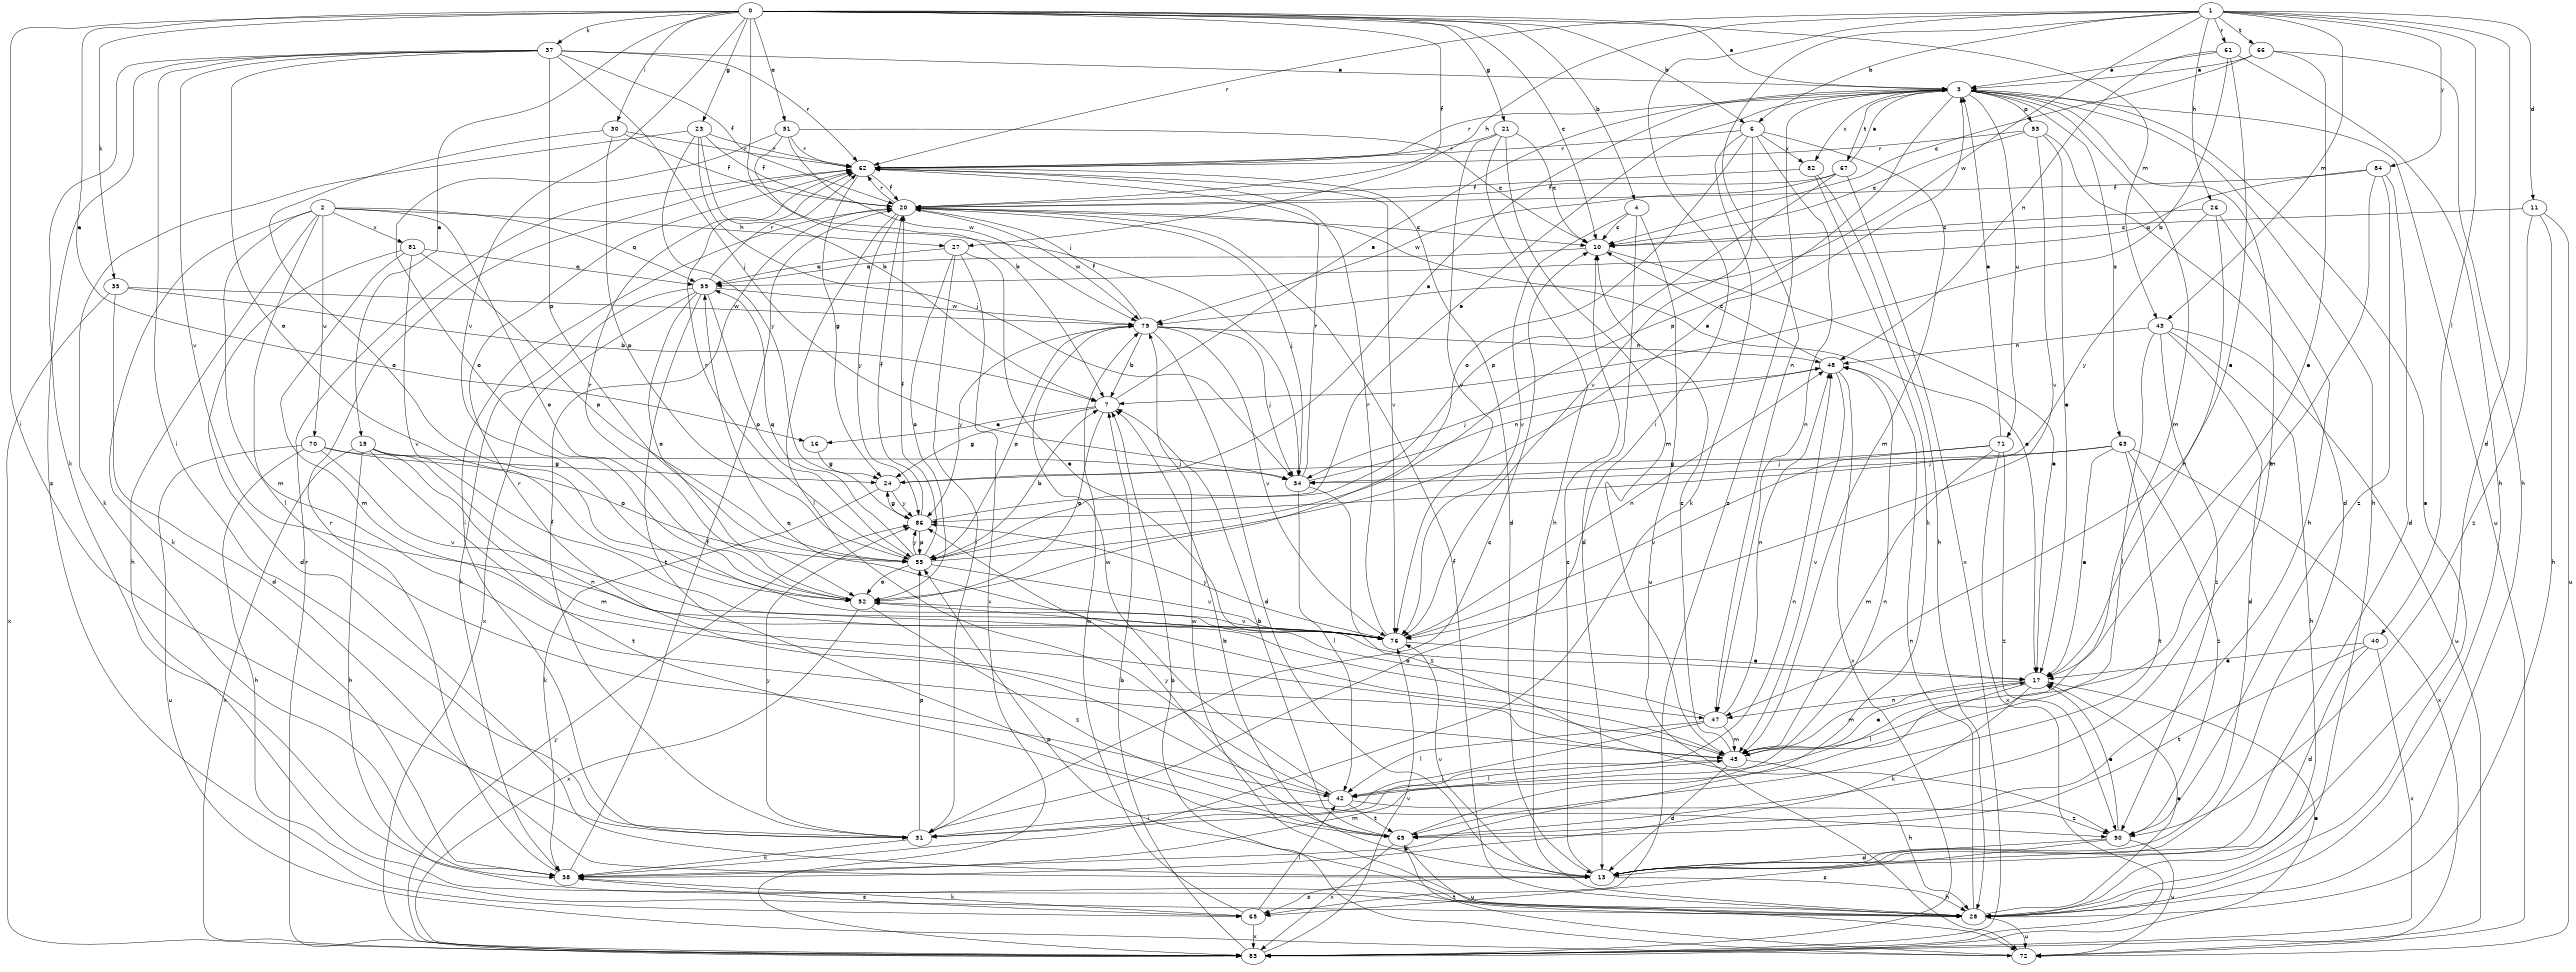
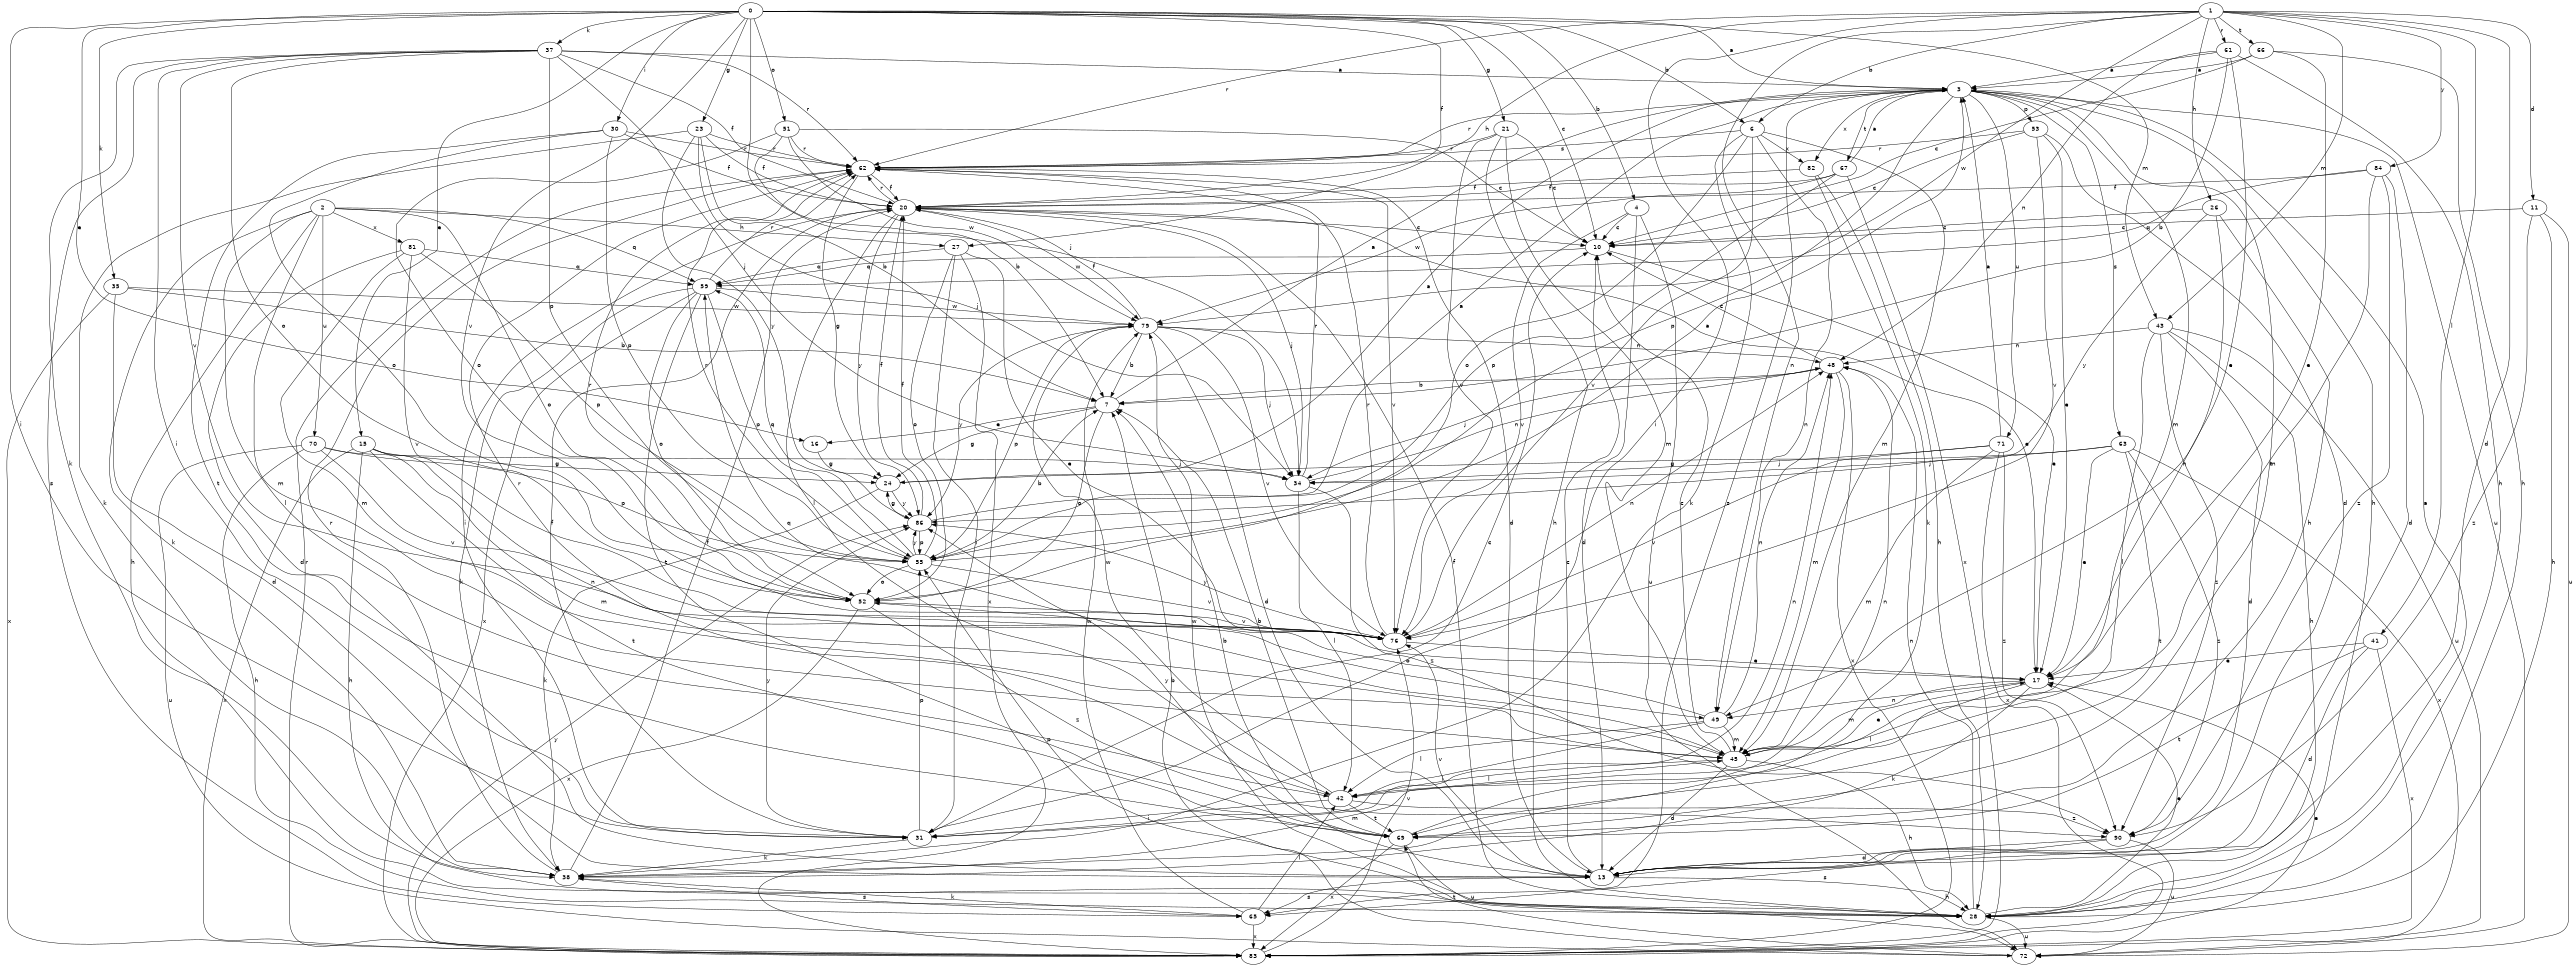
(1563, 149) -> (1563, 149)
(1816, 562) -> (1816, 562)
(2375, 641) -> (2375, 641)
none -> (446, 658)
(1119, 717) -> (1472, 380)
(1716, 720) -> (1716, 720)
(2103, 749) -> none
